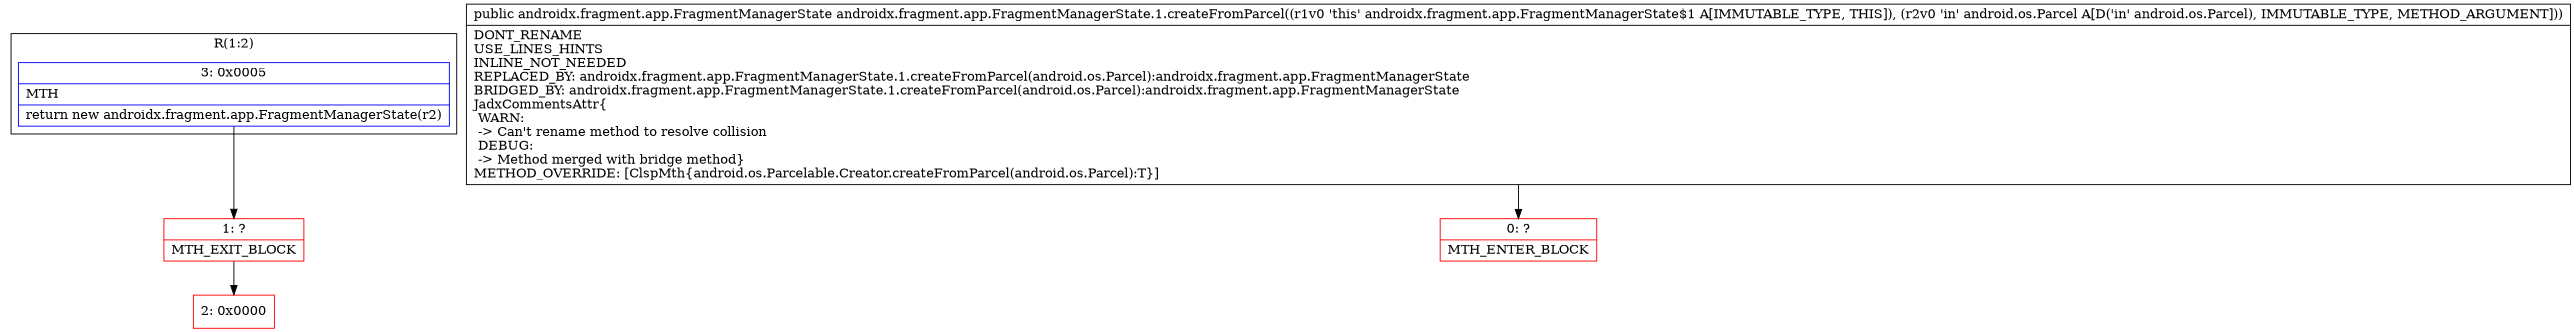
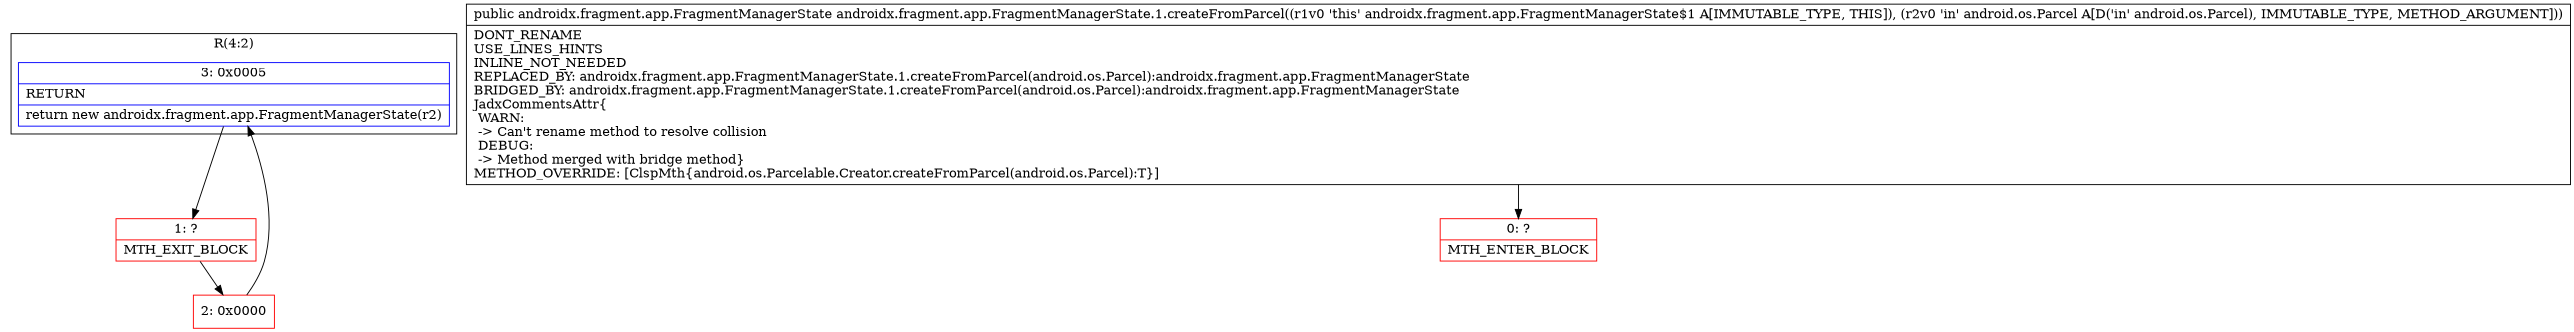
(234, 44) -> (234, 44)
(42, 94) -> (56, 94)
none -> (269, 216)
